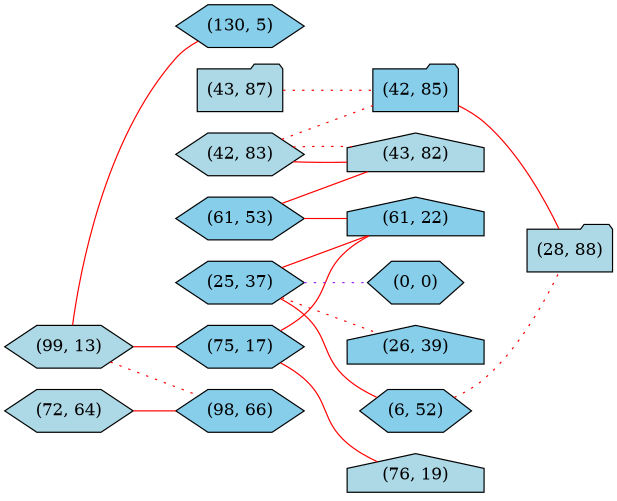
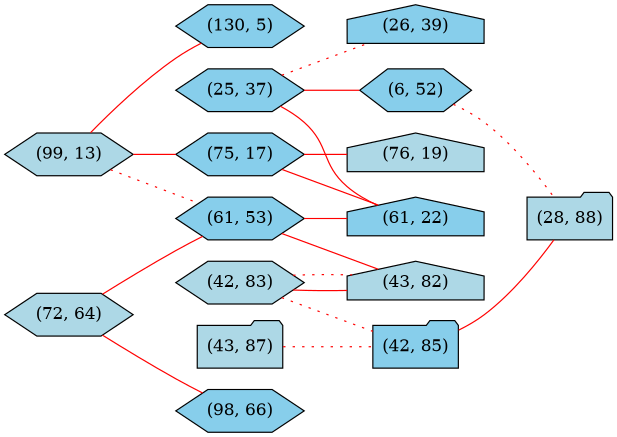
none -> (152, 264)
(416, 283) -> none
(154, 379) -> (154, 186)
